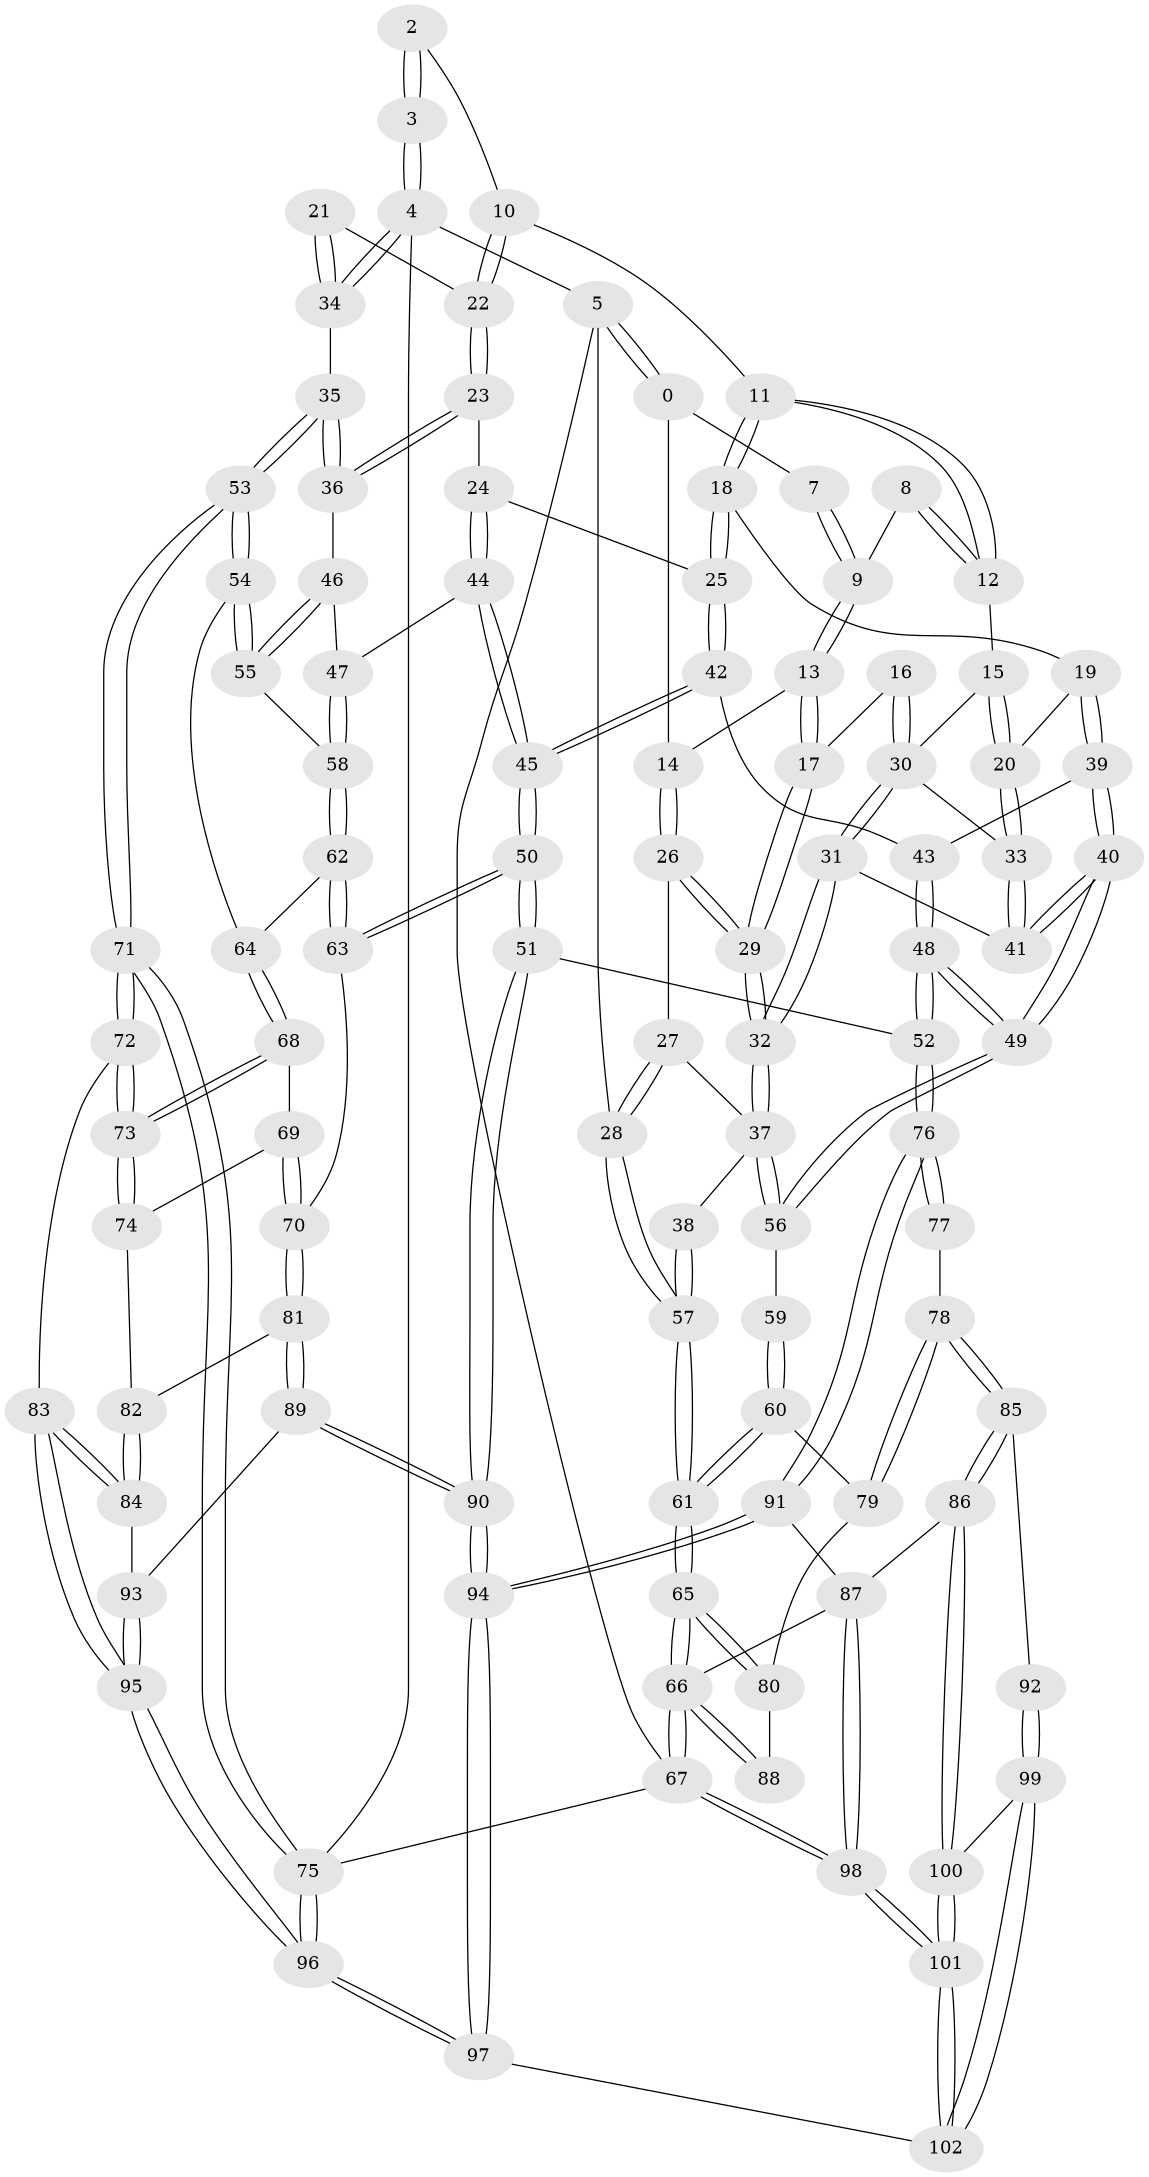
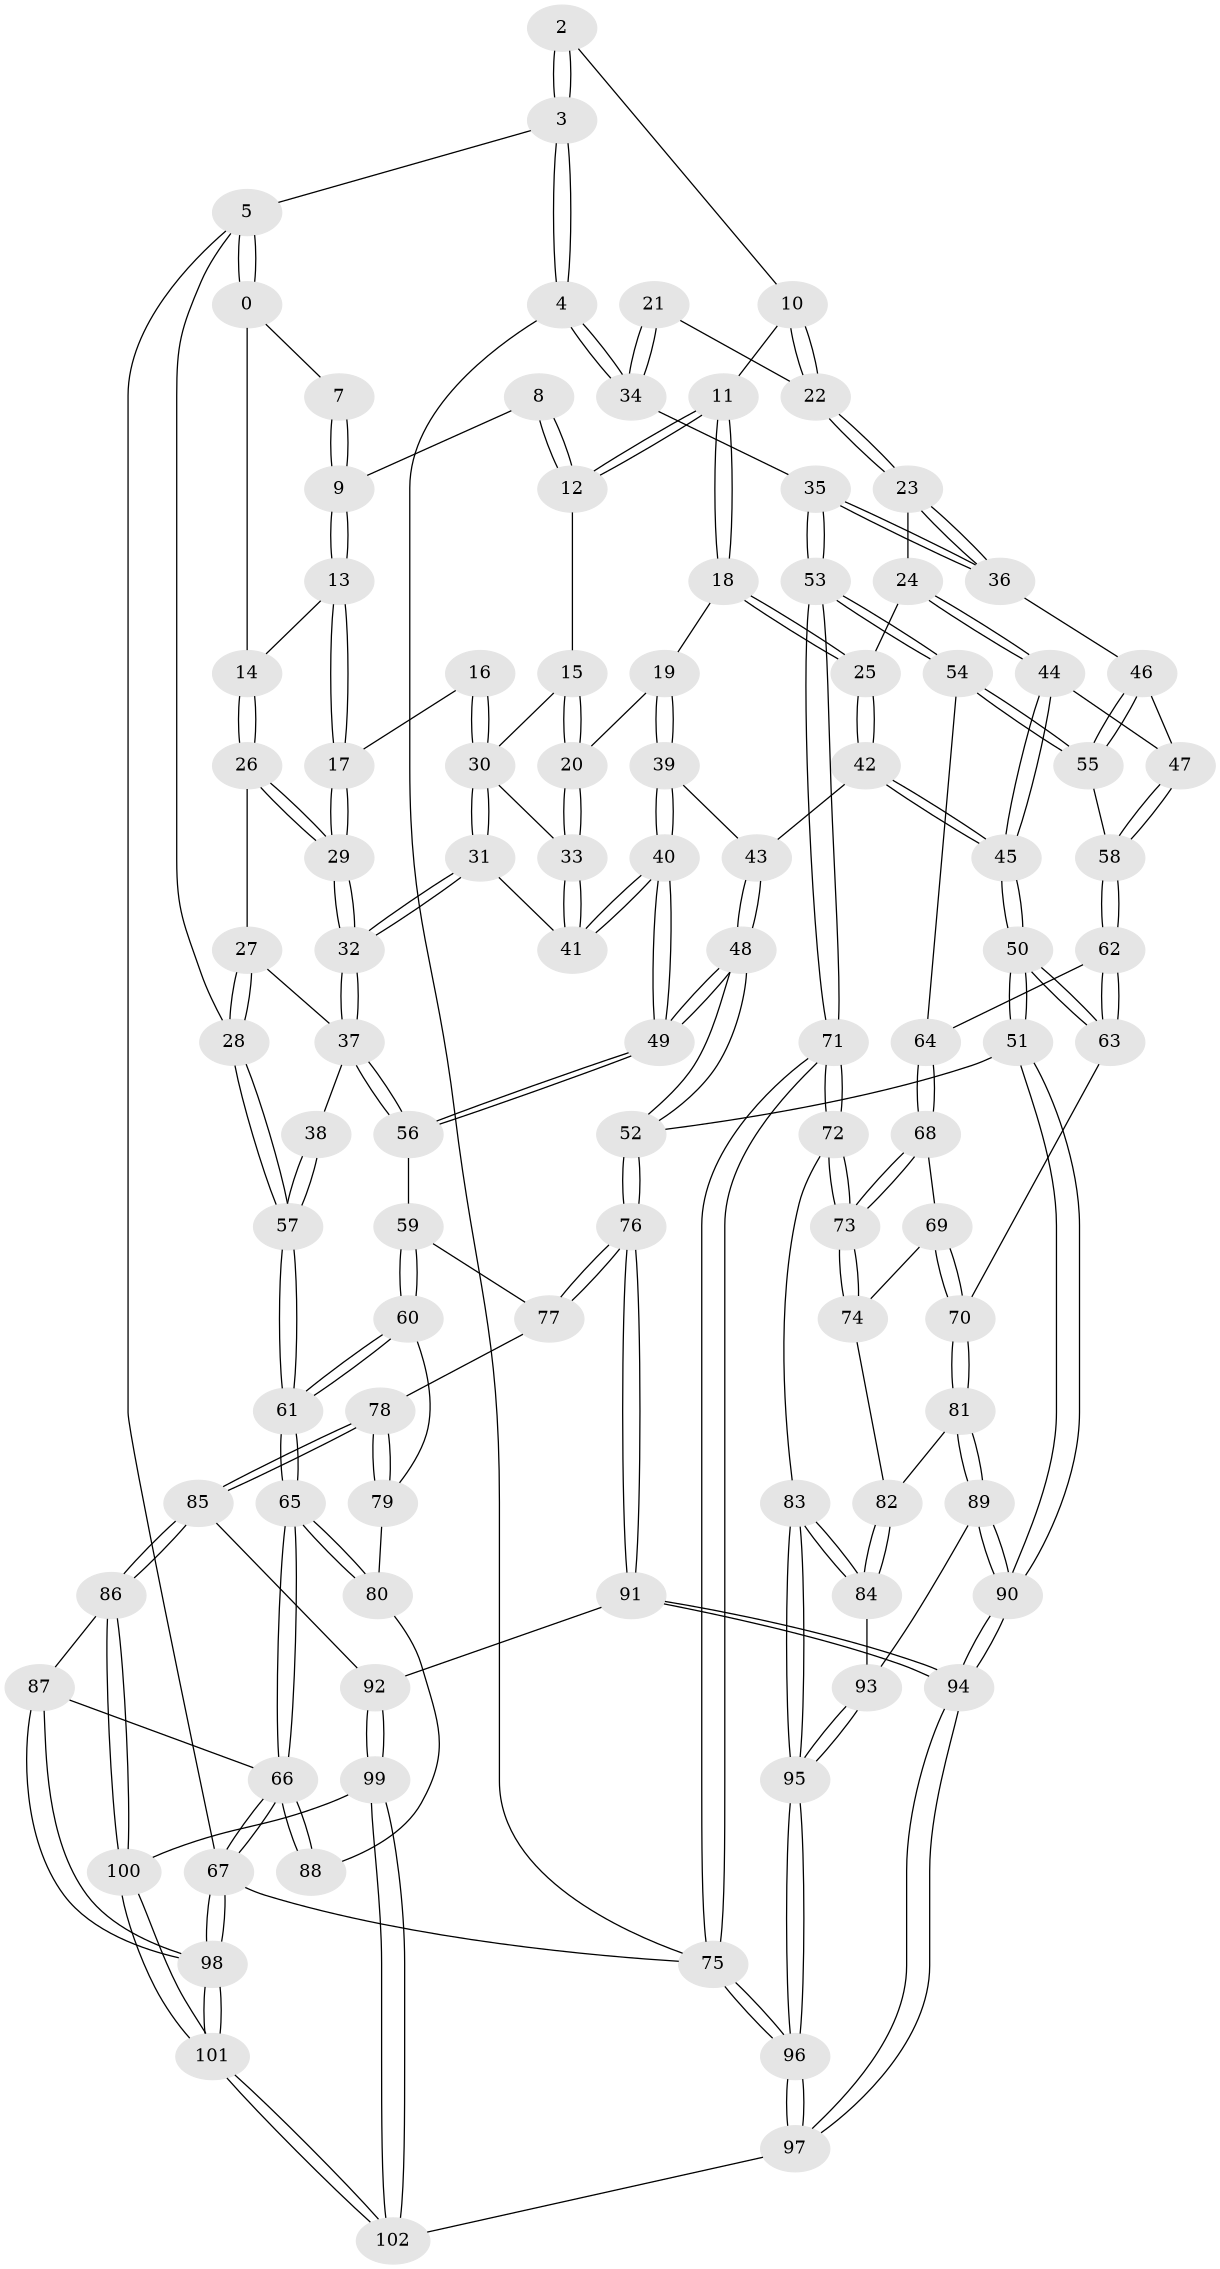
(508, 260) -> (405, 167)
none -> (470, 1267)
(813, 1548) -> (508, 1640)
